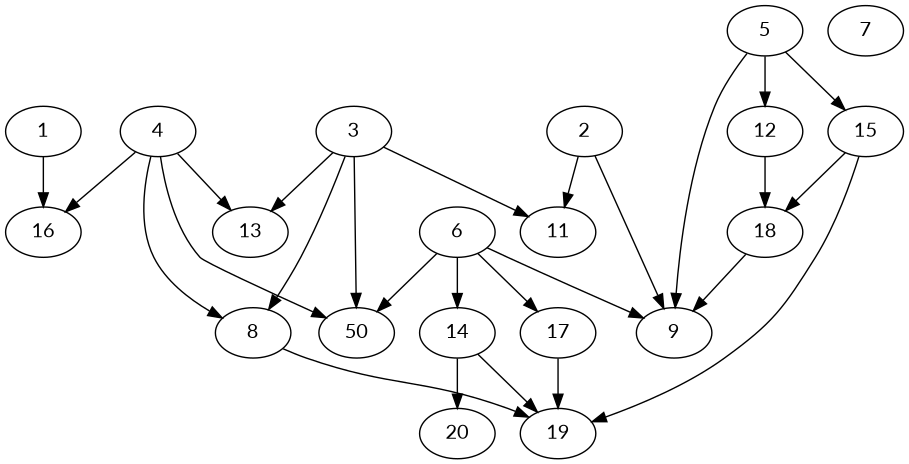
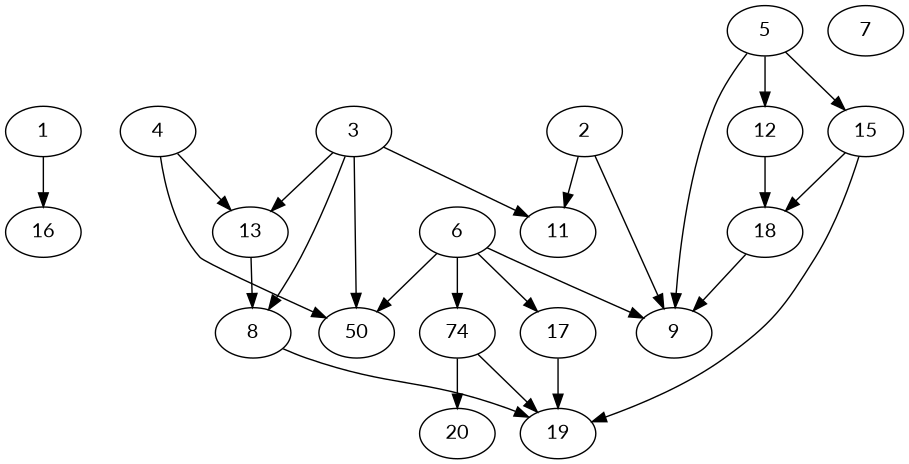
(106, 177) -> none
(149, 246) -> (252, 274)
(457, 333) -> (457, 333)
